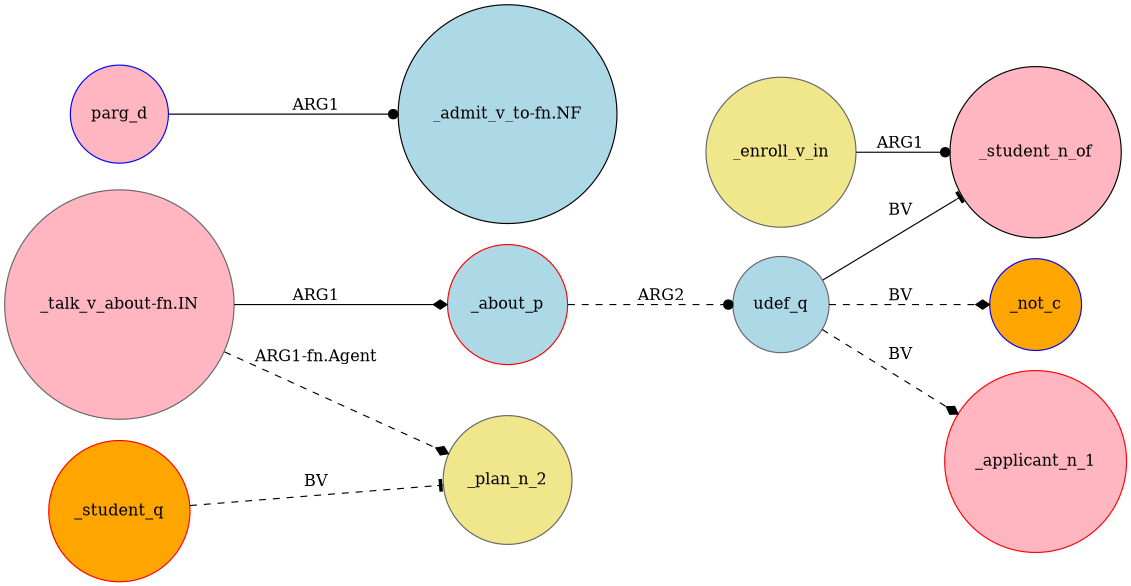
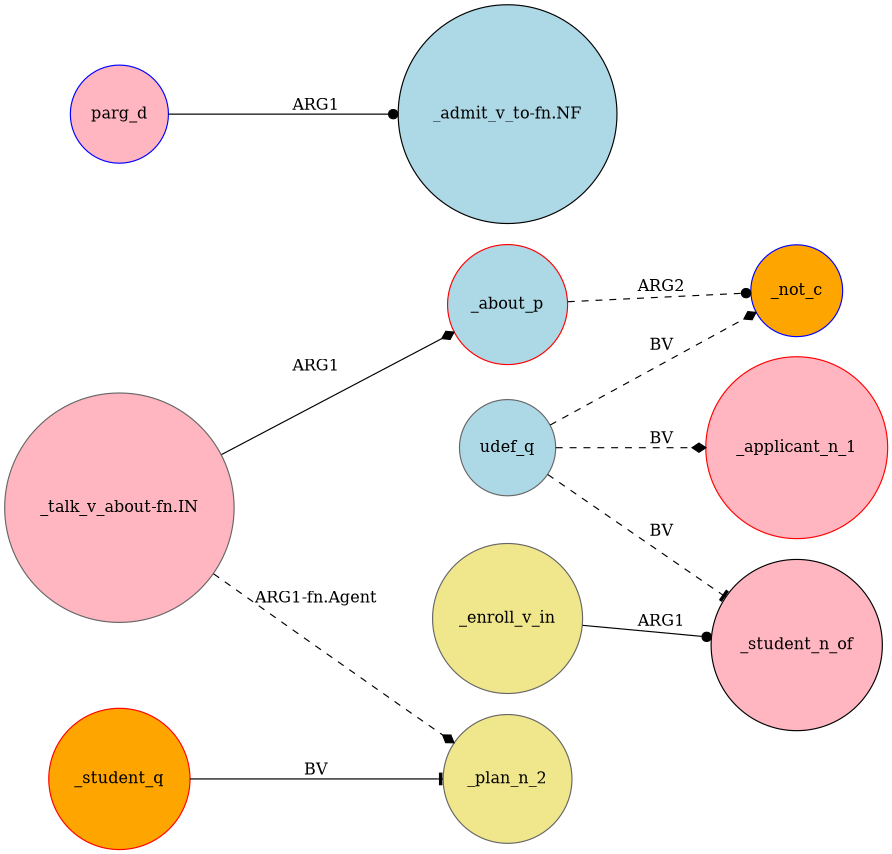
(890, 240) -> (634, 534)
(646, 305) -> (655, 298)
(314, 496) -> (314, 779)
